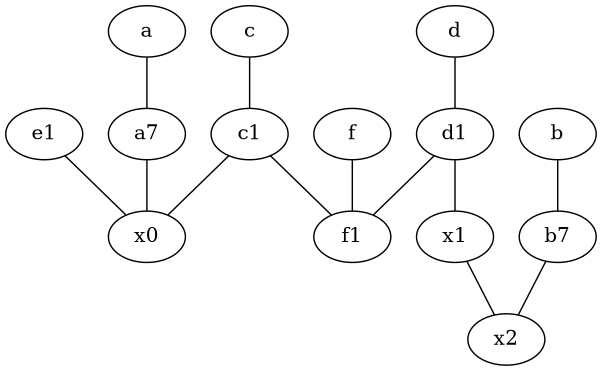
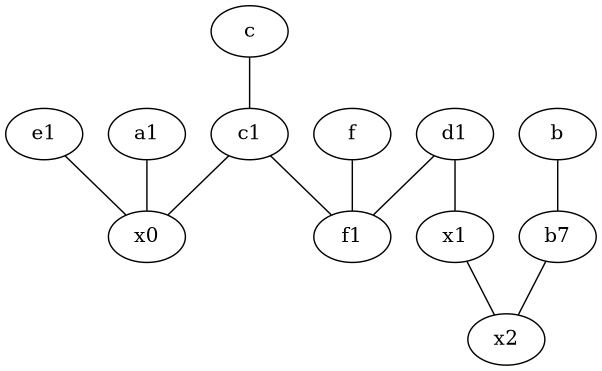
(147, 31) -> none
(455, 31) -> none
(147, 134) -> (147, 134)
